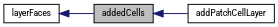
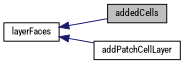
(176, 14) -> (81, 41)
